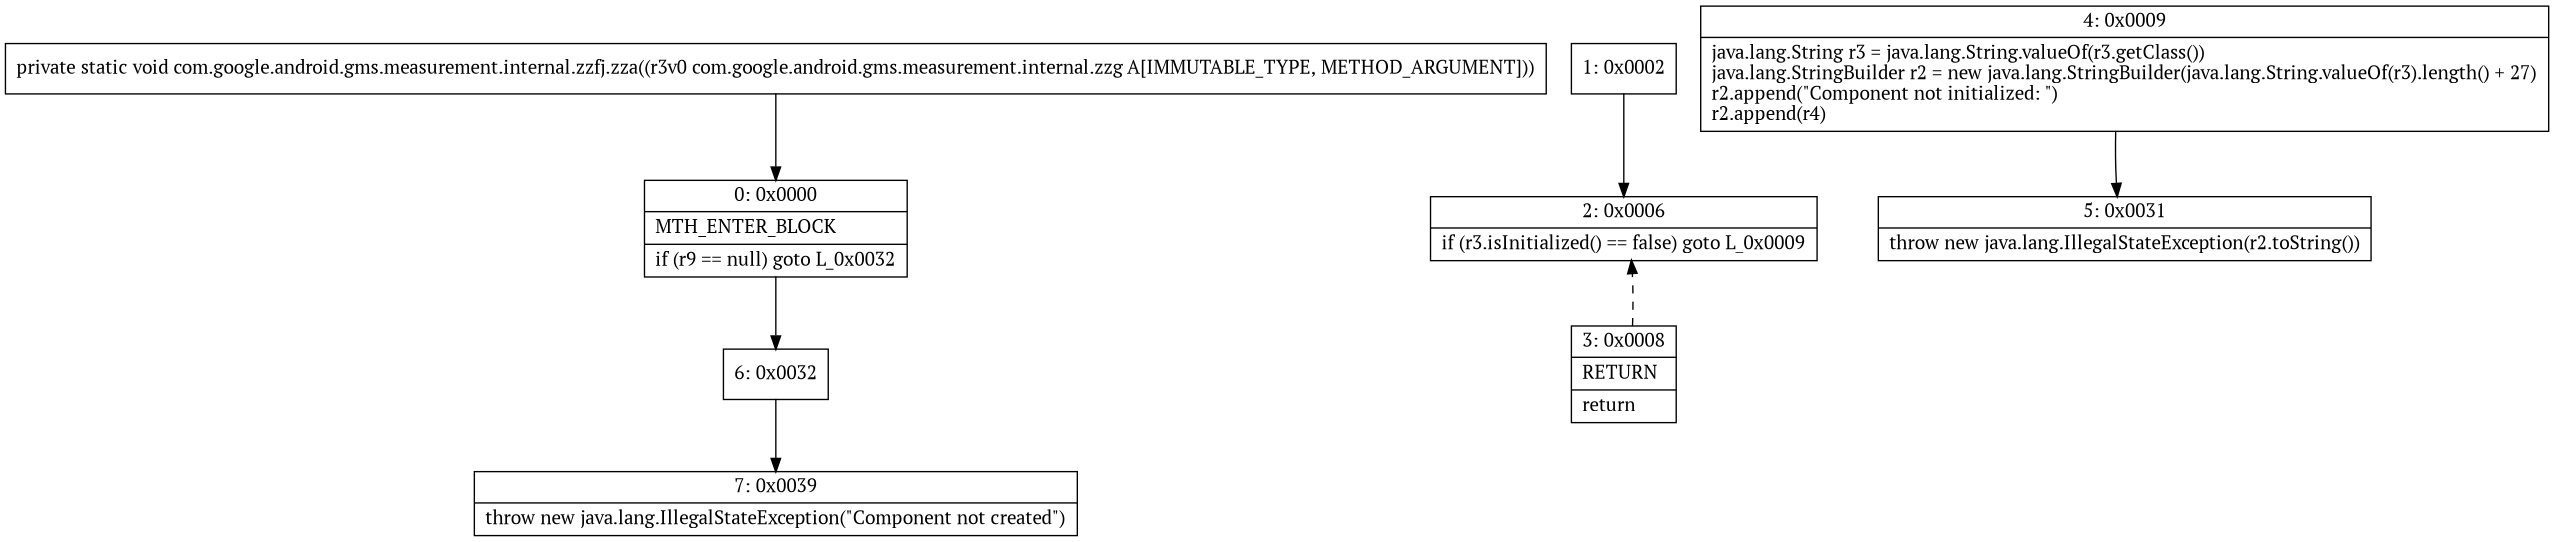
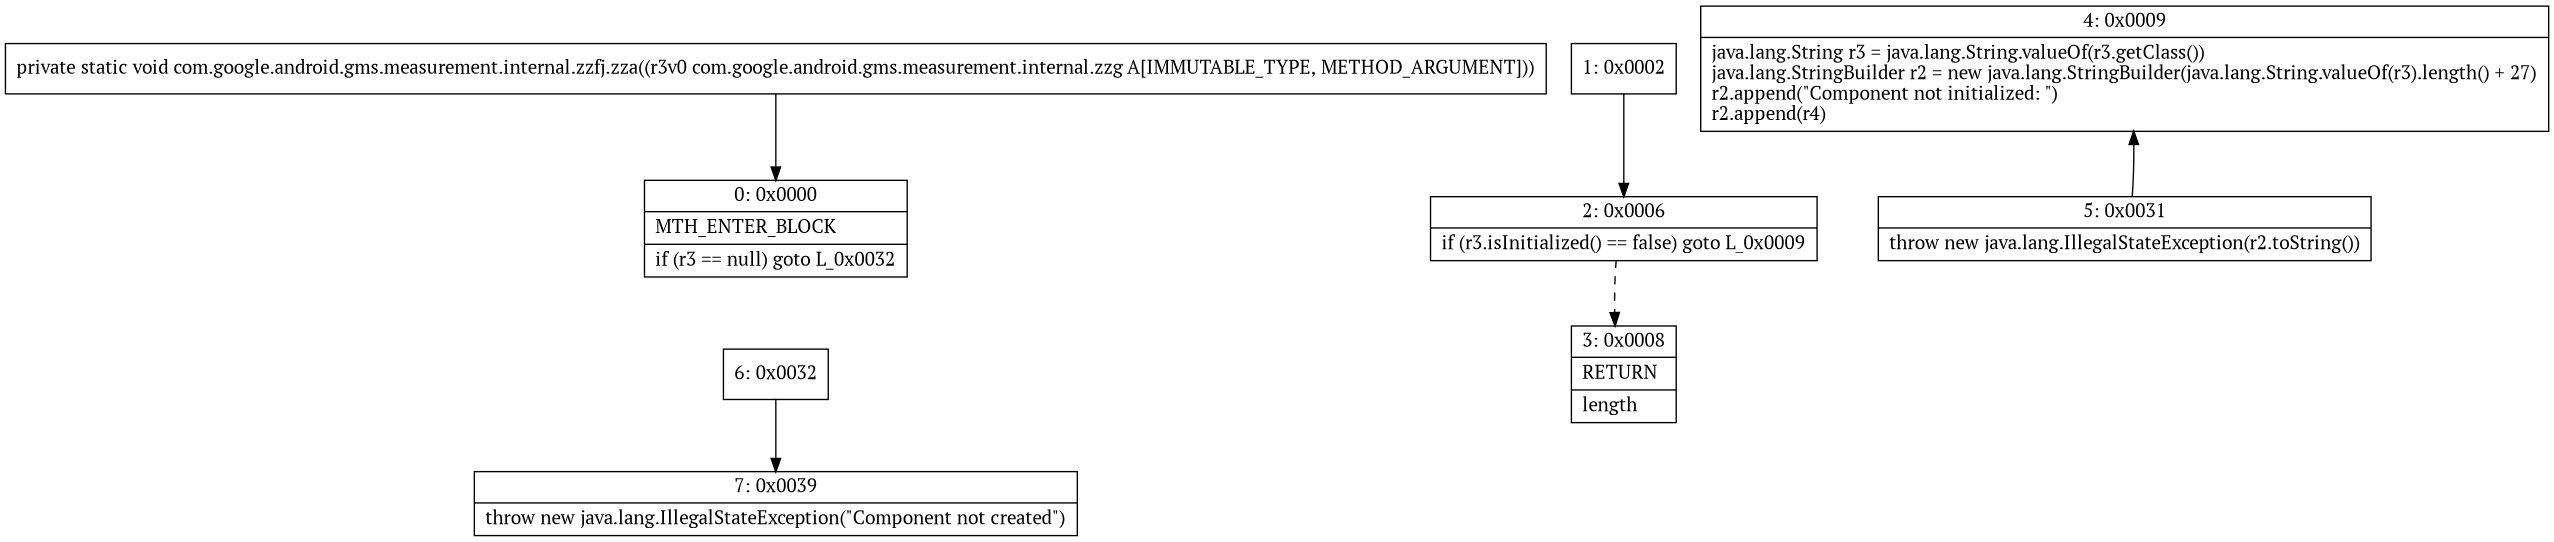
(2116, 157) -> (2134, 171)
(776, 260) -> (776, 260)
(1633, 300) -> (1615, 286)
(776, 306) -> none
(1610, 406) -> (1610, 406)
